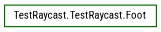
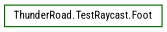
(80, 16) -> (83, 16)
